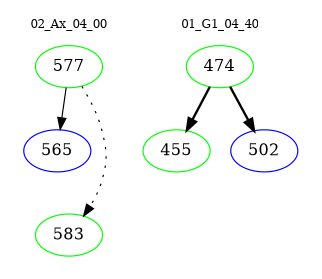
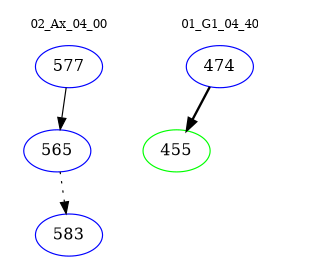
(69, 67) -> (69, 67)
(220, 67) -> (220, 67)
(105, 145) -> (62, 187)
(264, 151) -> none
(69, 235) -> (69, 235)
